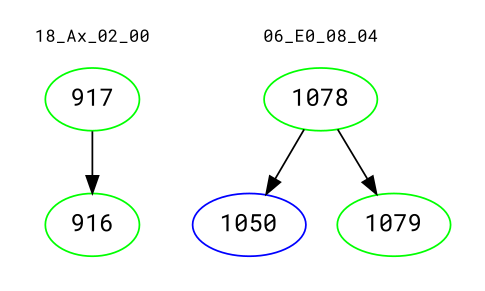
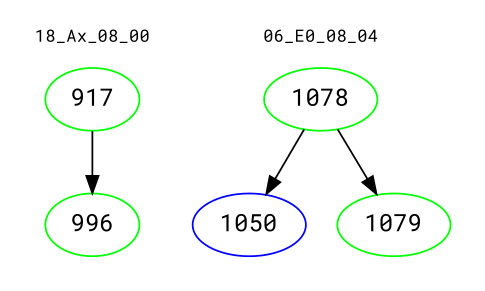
(93, 37) -> (93, 37)
(92, 225) -> (92, 225)
